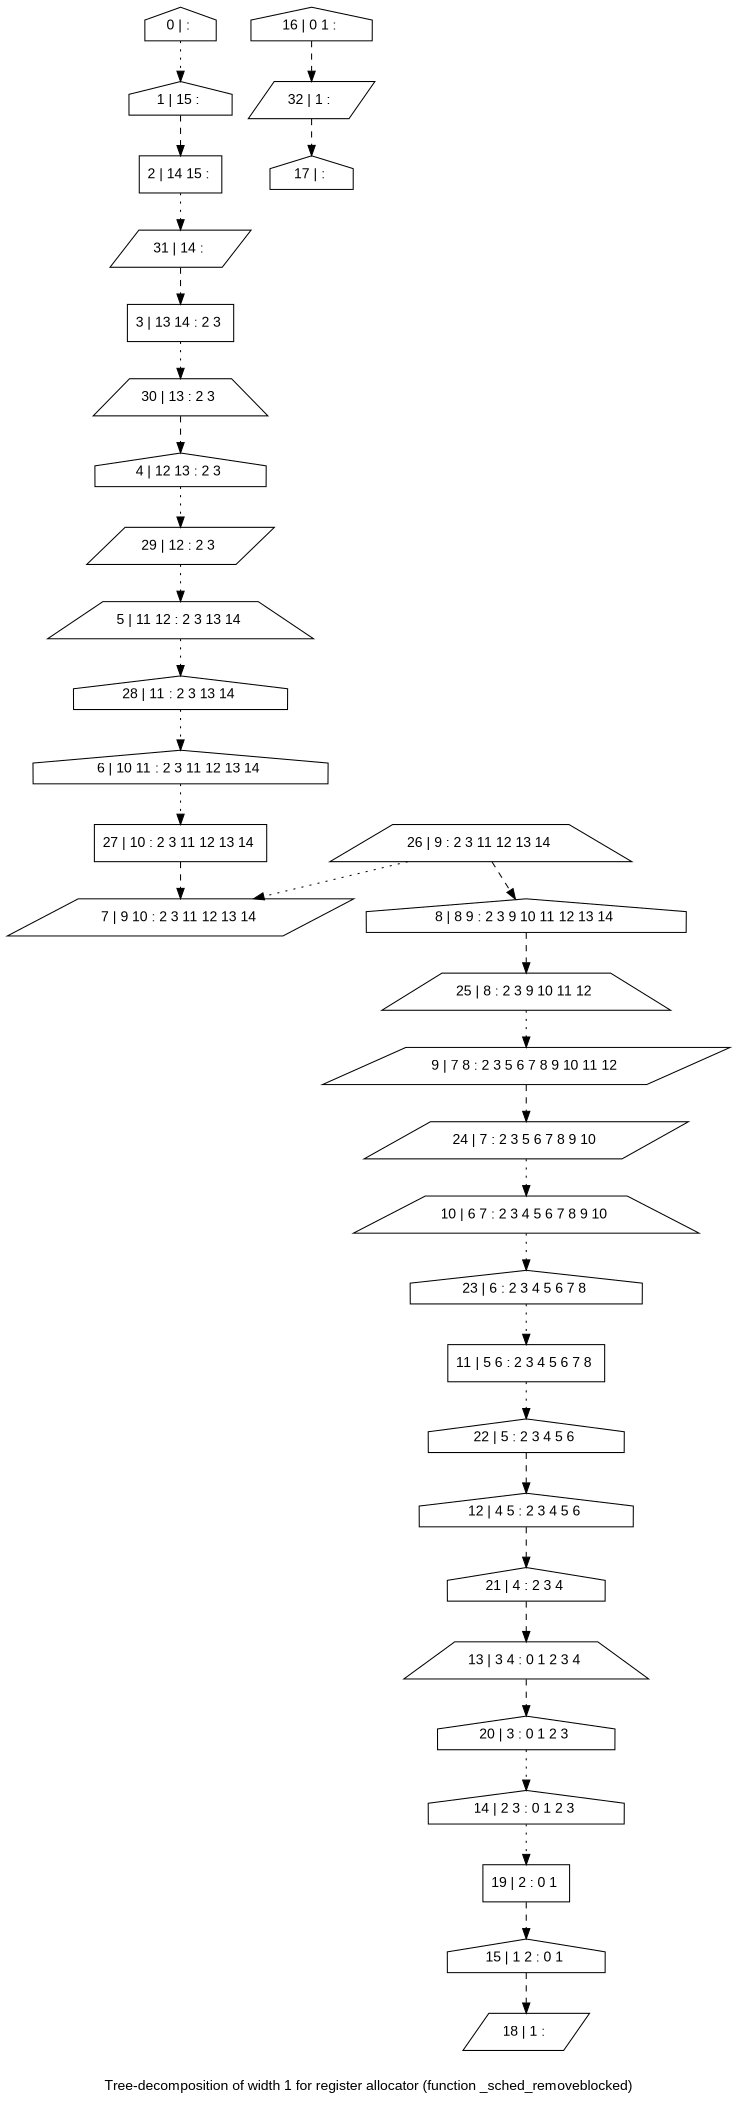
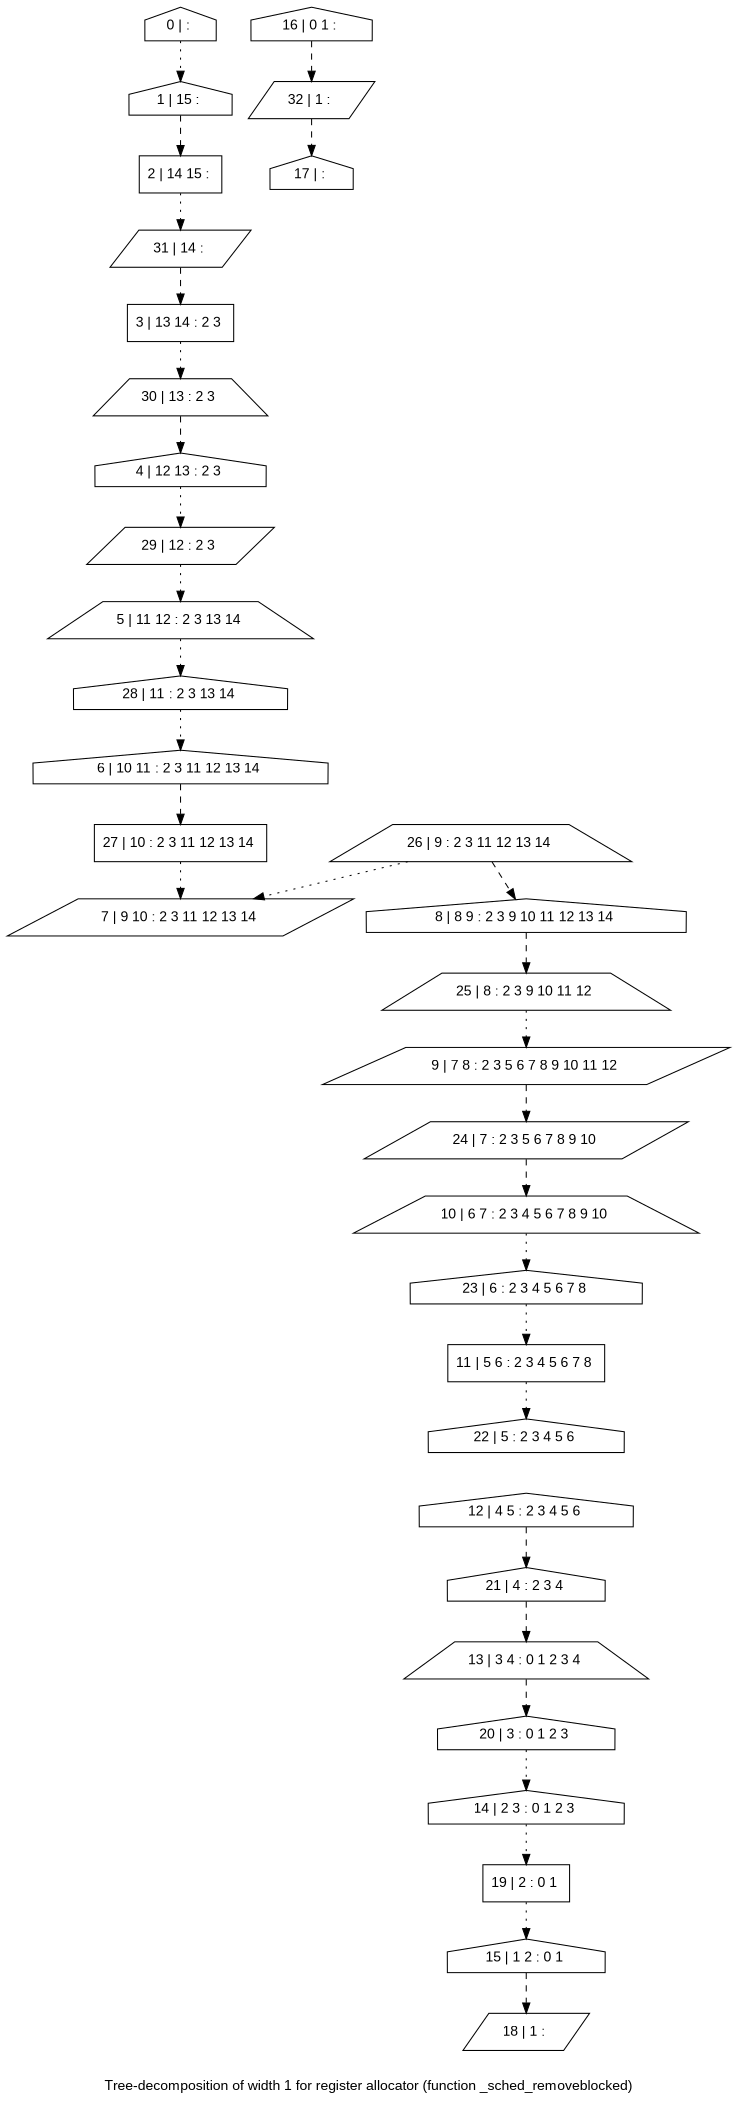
(181, 799) -> (181, 799)
(181, 875) -> (181, 875)
(526, 1172) -> (526, 1172)
(526, 1468) -> none
(526, 1915) -> (526, 1915)
